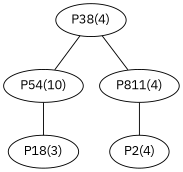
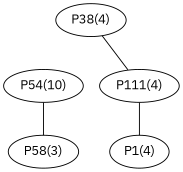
(67, 53) -> none
(139, 86) -> (139, 86)
(43, 152) -> (43, 152)
(139, 152) -> (139, 152)
